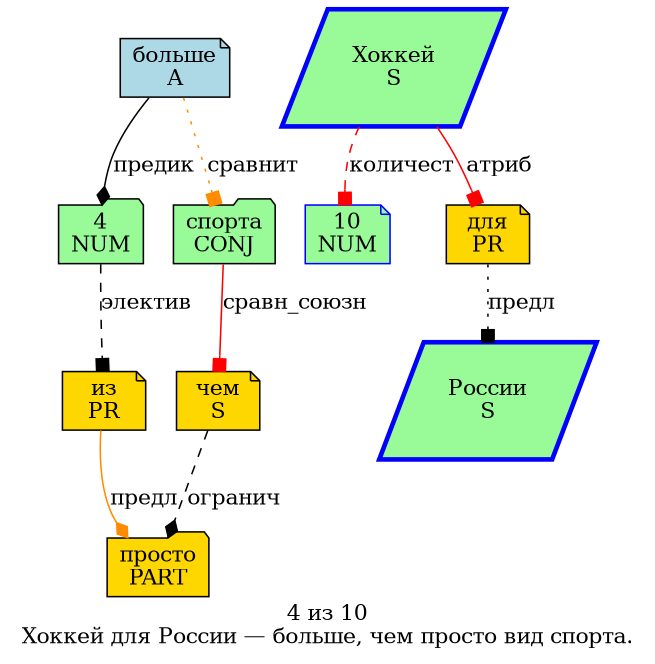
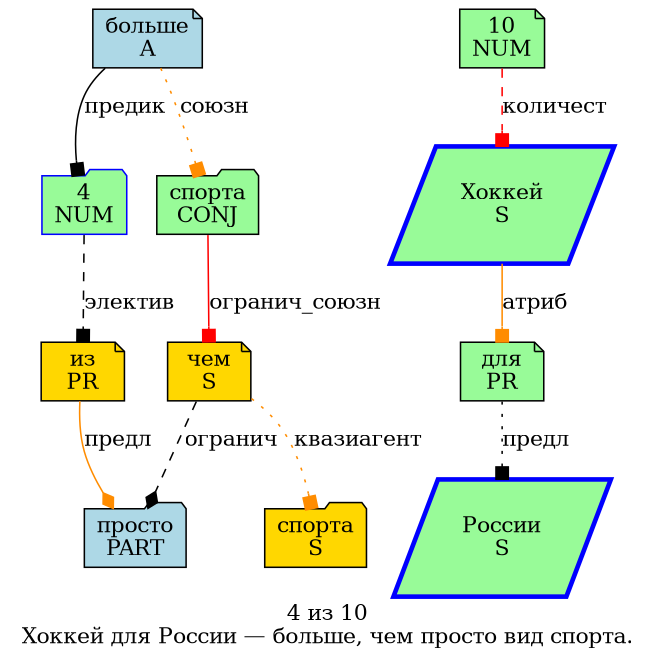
(121, 139) -> (79, 110)
(348, 157) -> (502, 100)
(456, 157) -> (502, 295)
(253, 166) -> (215, 107)
(101, 234) -> (84, 205)
(348, 234) -> (502, 39)
(488, 234) -> (502, 372)
(295, 303) -> (296, 303)
none -> (316, 538)
(158, 567) -> (135, 538)
